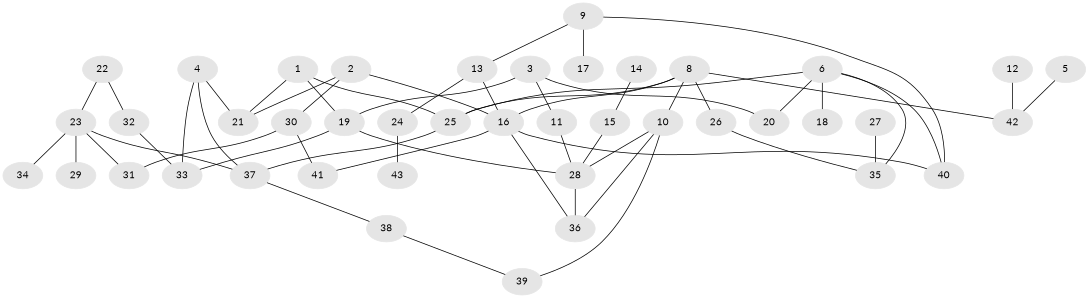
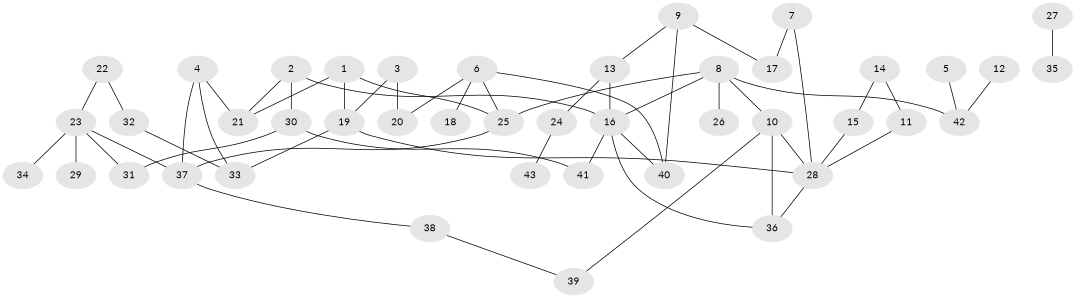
none -> (792, 16)
(540, 90) -> (893, 95)
(902, 110) -> none
(806, 157) -> none
